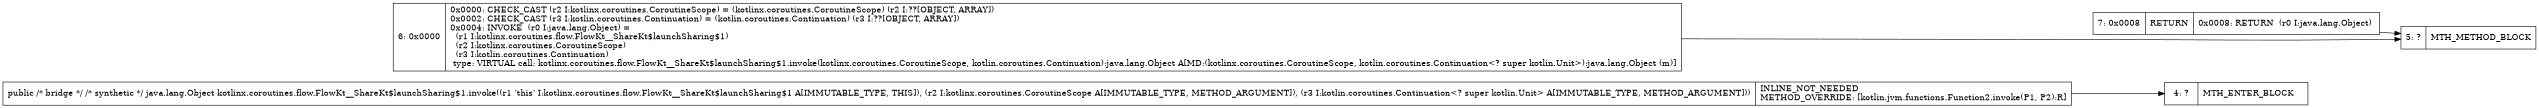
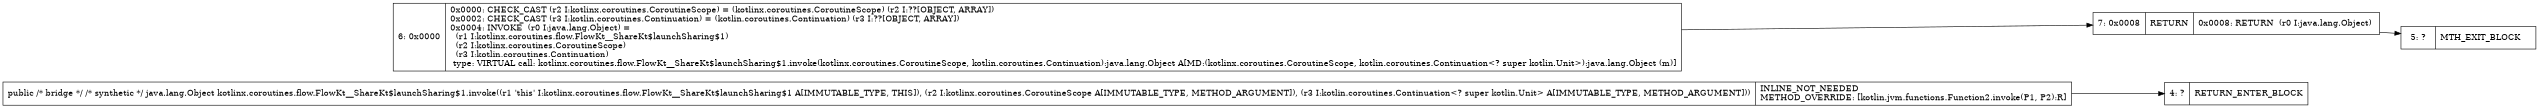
(2481, 37) -> (2481, 37)
(2038, 39) -> (1884, 27)
(2248, 93) -> (2249, 93)
